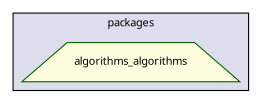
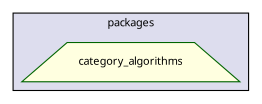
(131, 62) -> (131, 62)
